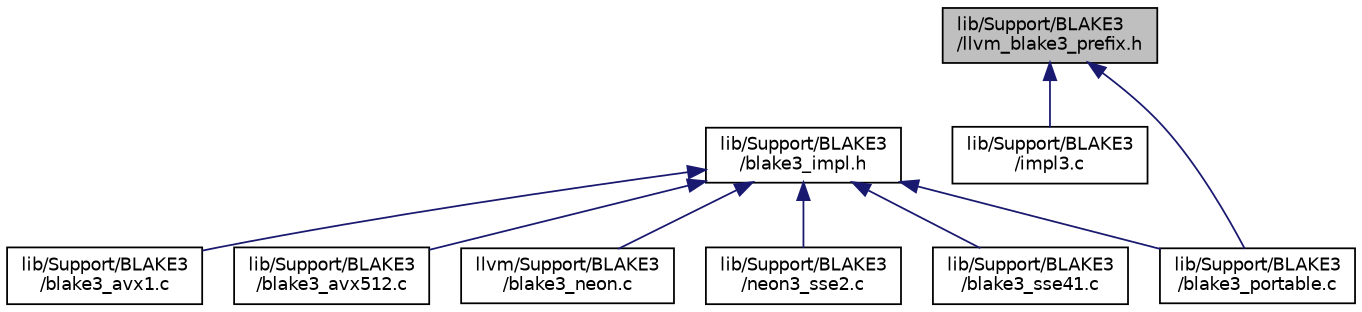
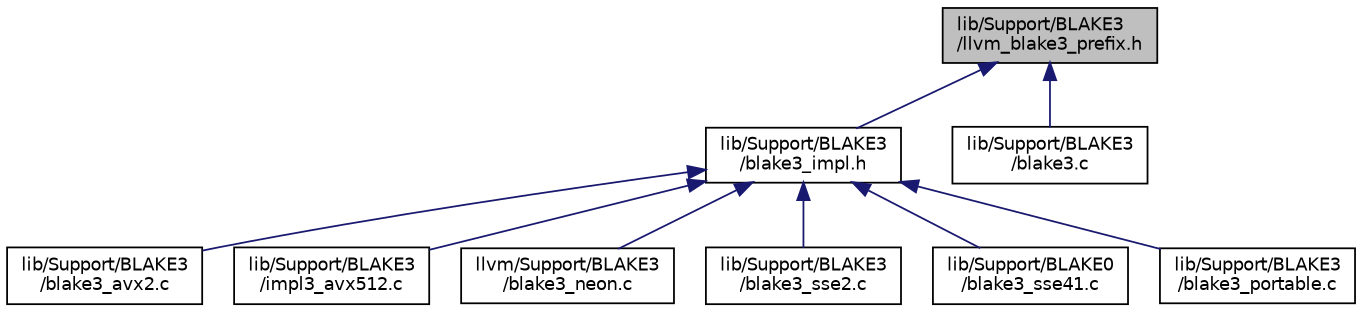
(1184, 152) -> (919, 99)
(1050, 155) -> (1050, 155)
(105, 276) -> (105, 276)
(332, 276) -> (332, 276)
(803, 276) -> (803, 276)
(1030, 276) -> (1030, 276)
